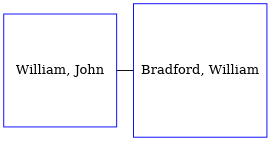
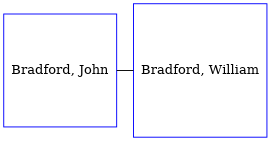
(60, 70) -> (60, 70)
